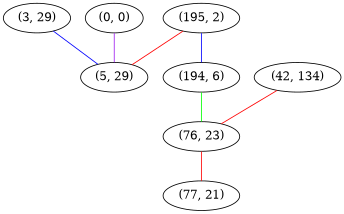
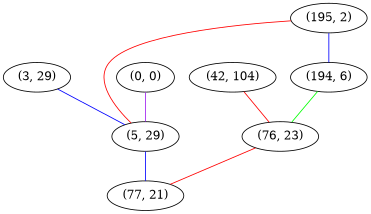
(298, 77) -> (233, 77)
none -> (145, 166)
